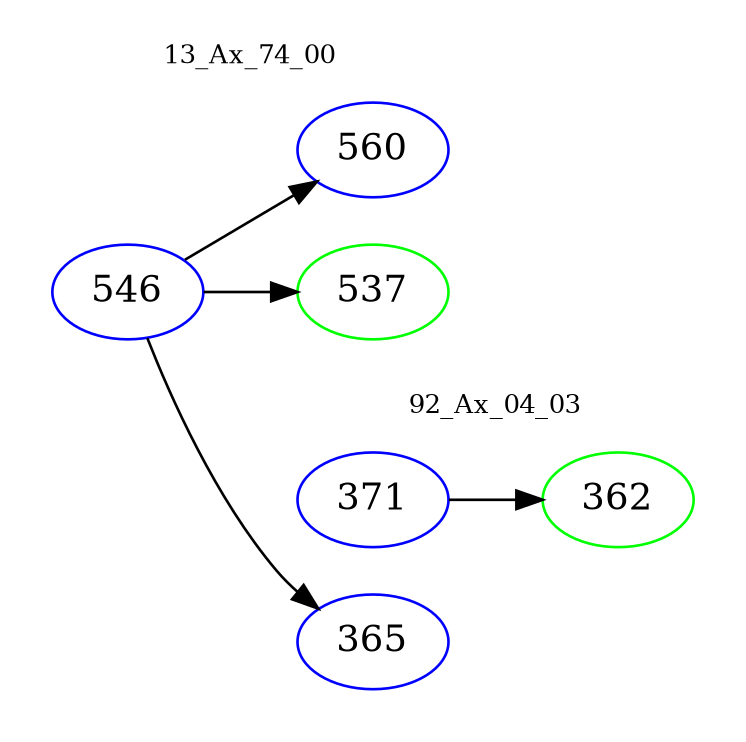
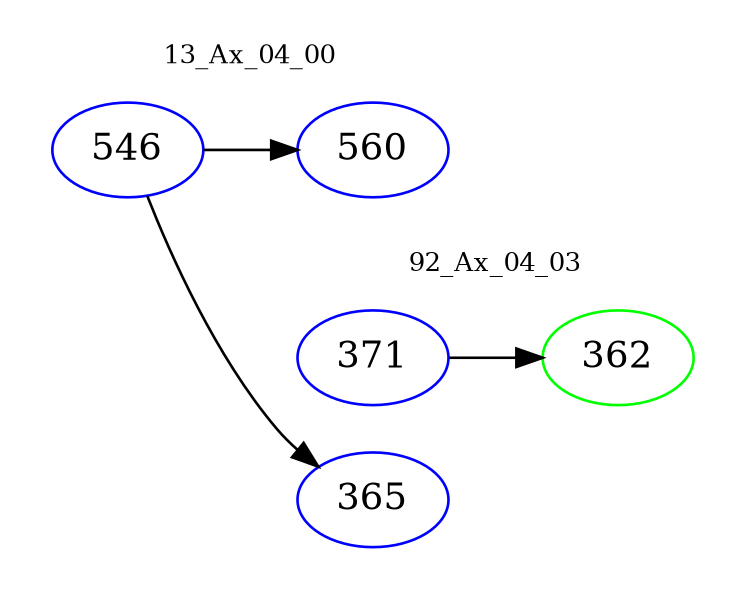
(250, 57) -> (250, 57)
(373, 292) -> none
